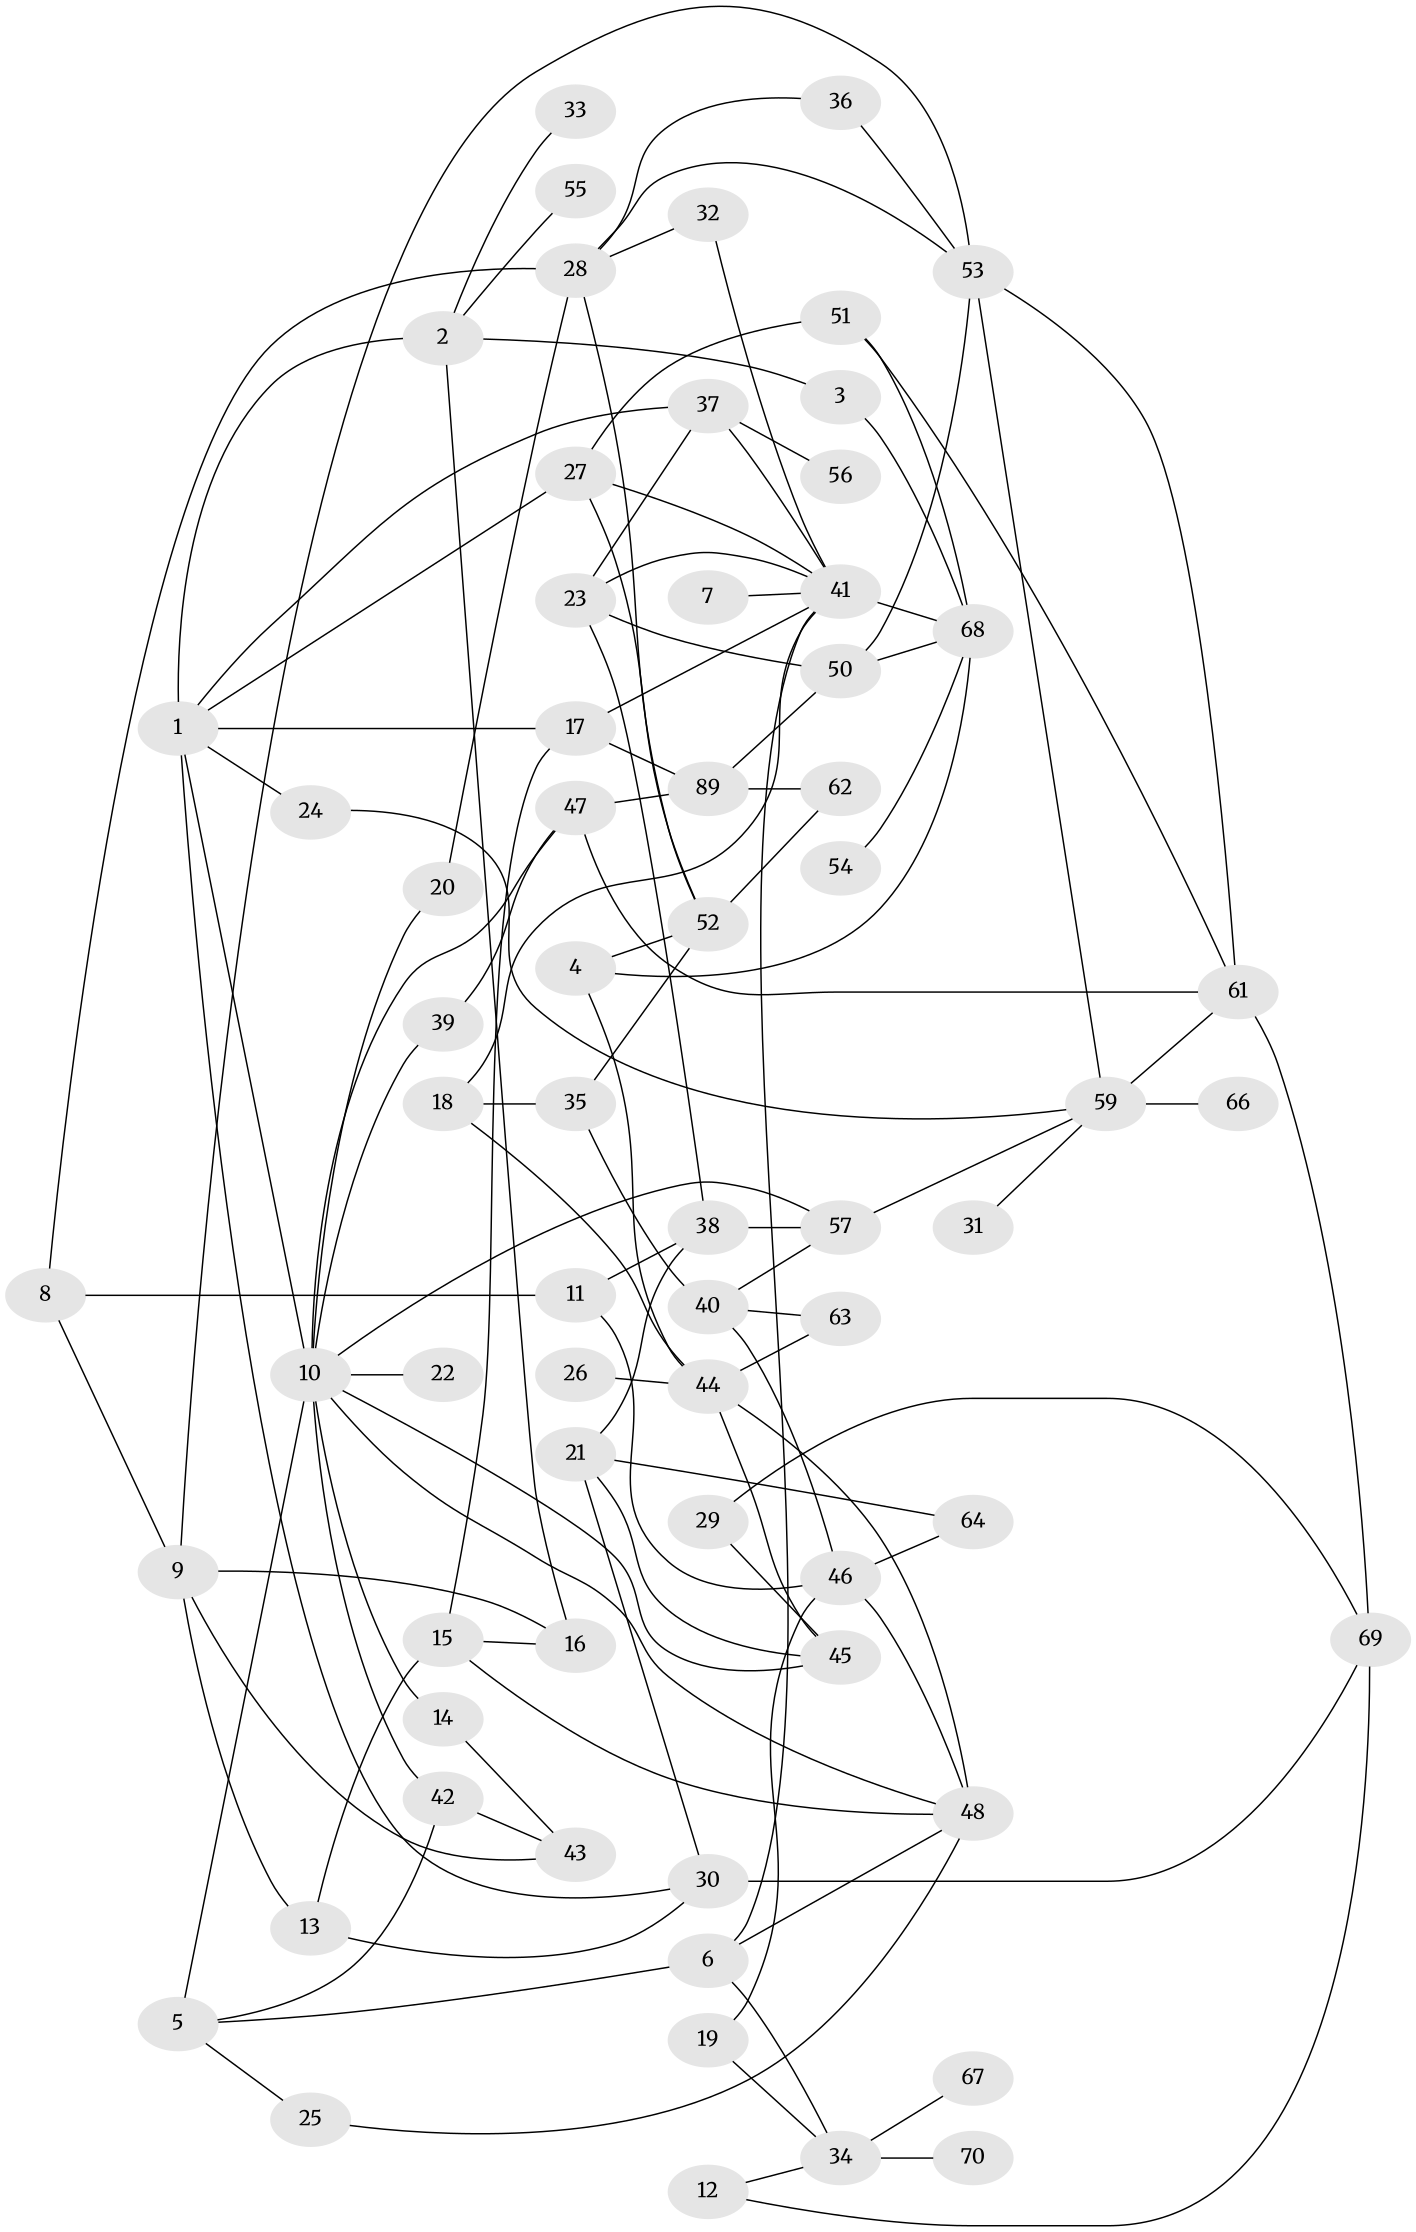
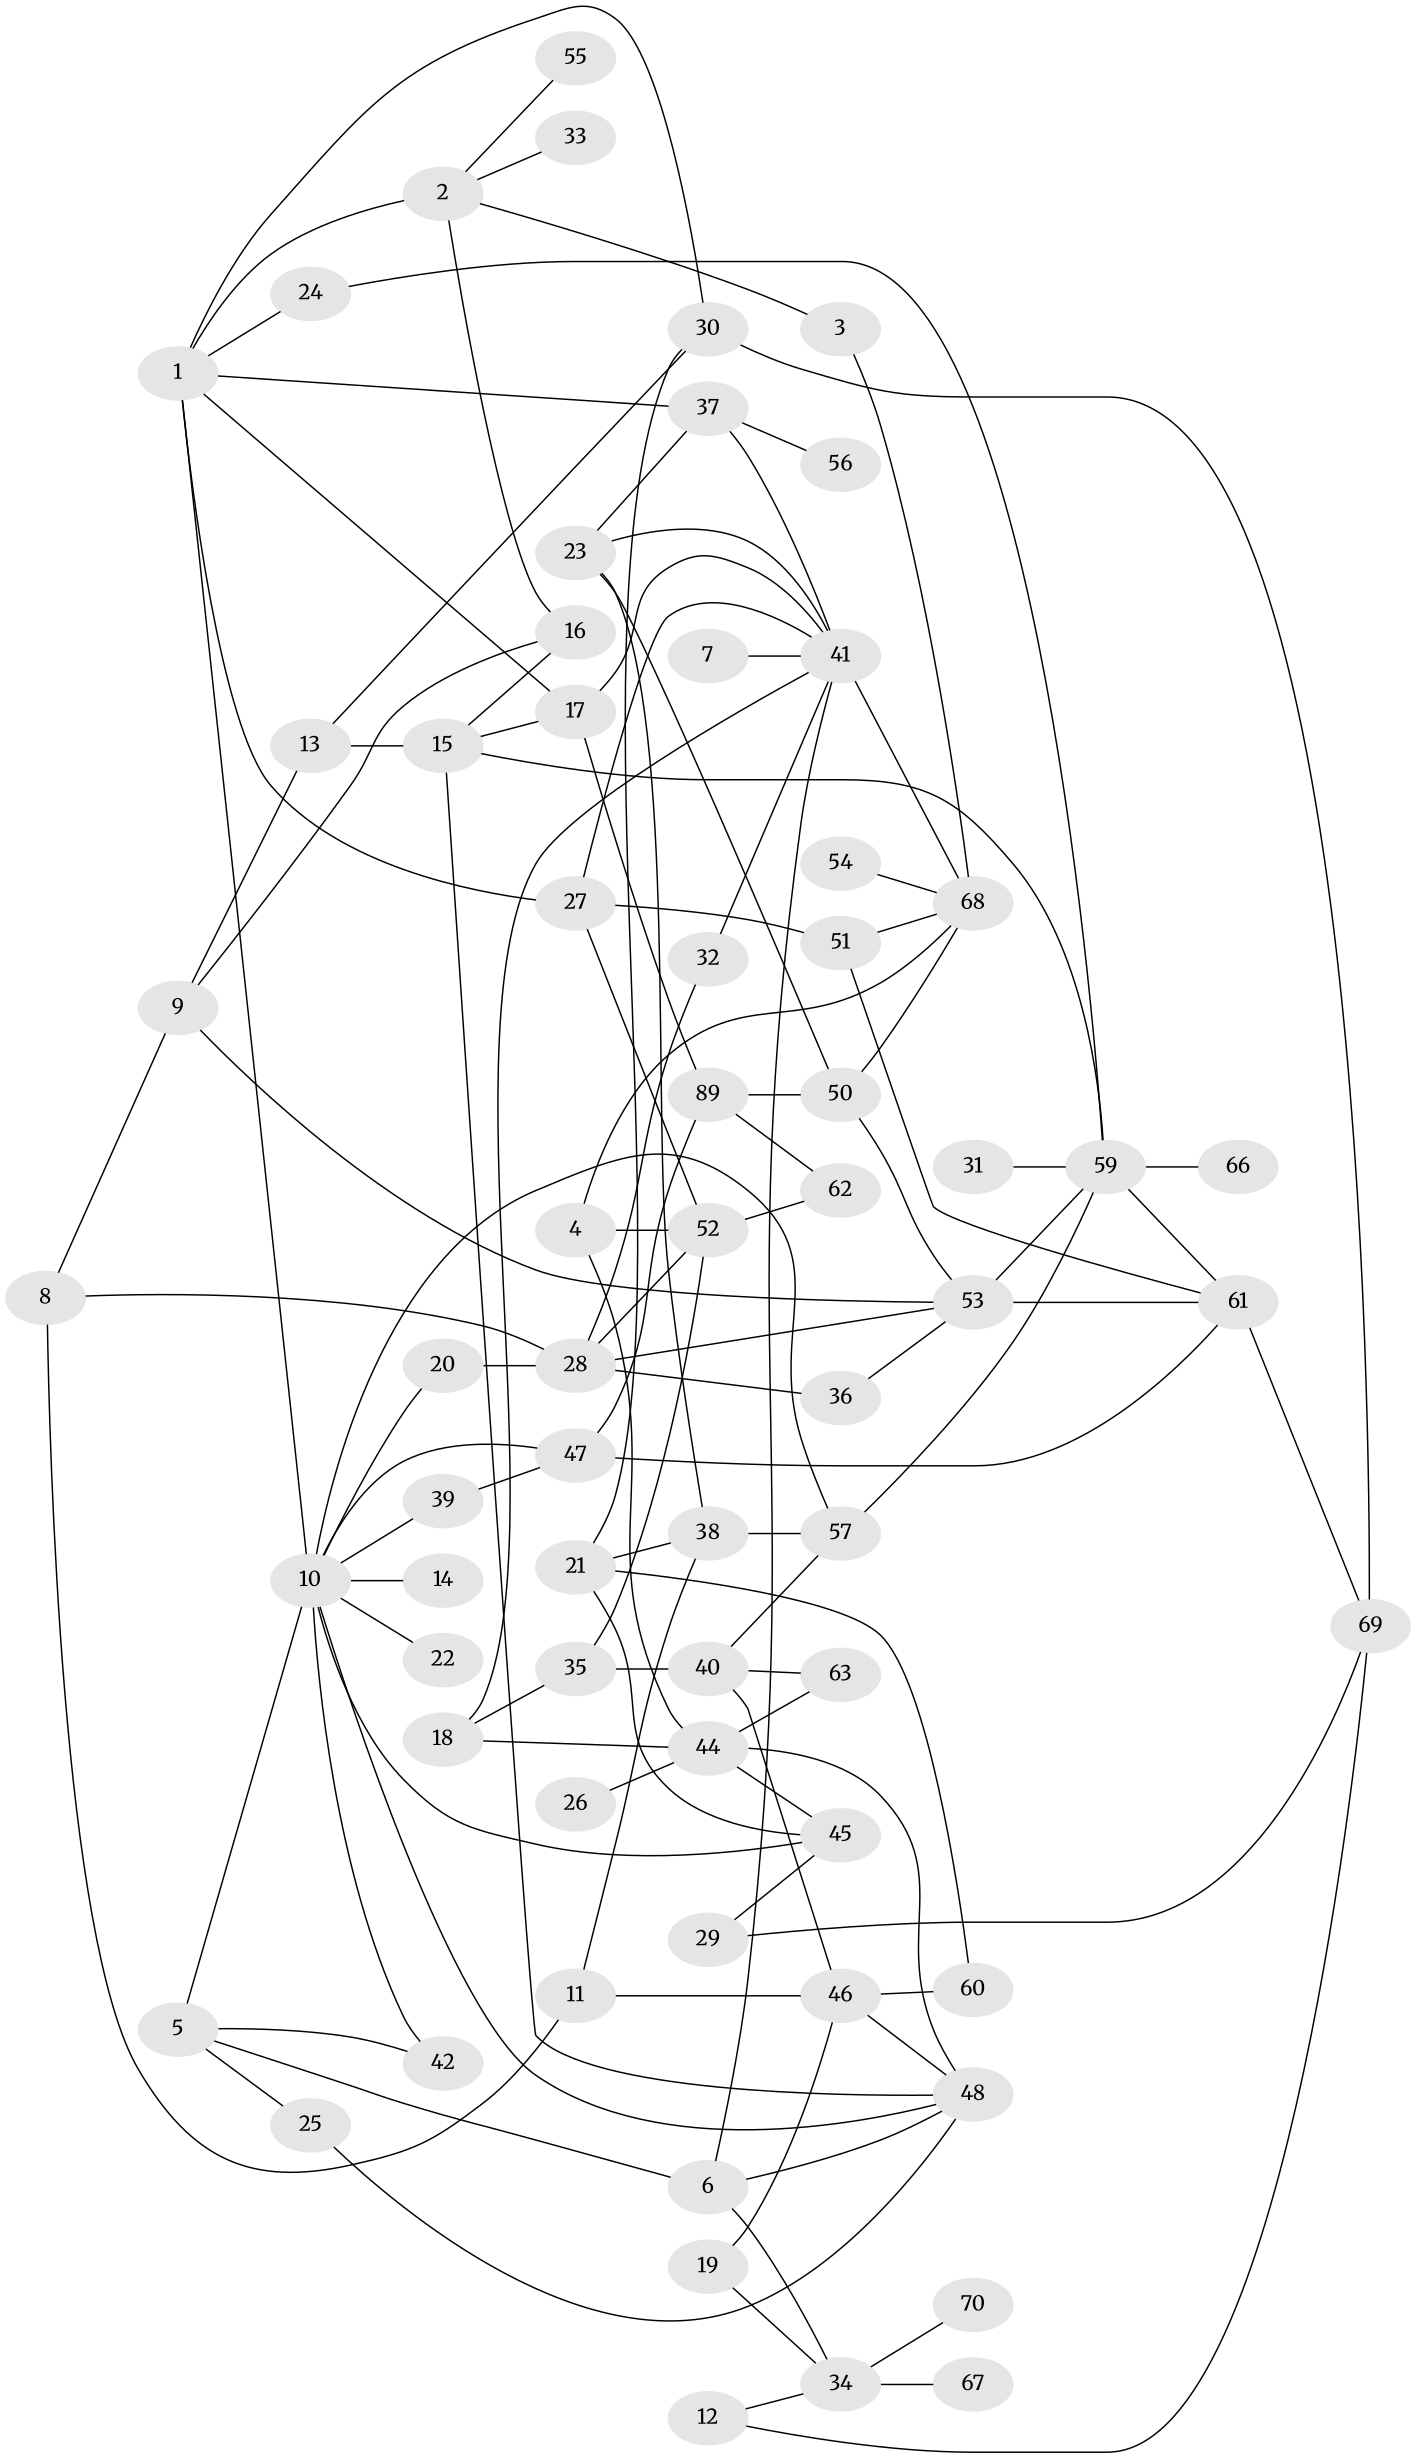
none -> (886, 782)
(973, 1522) -> (973, 1990)
(576, 1855) -> none
